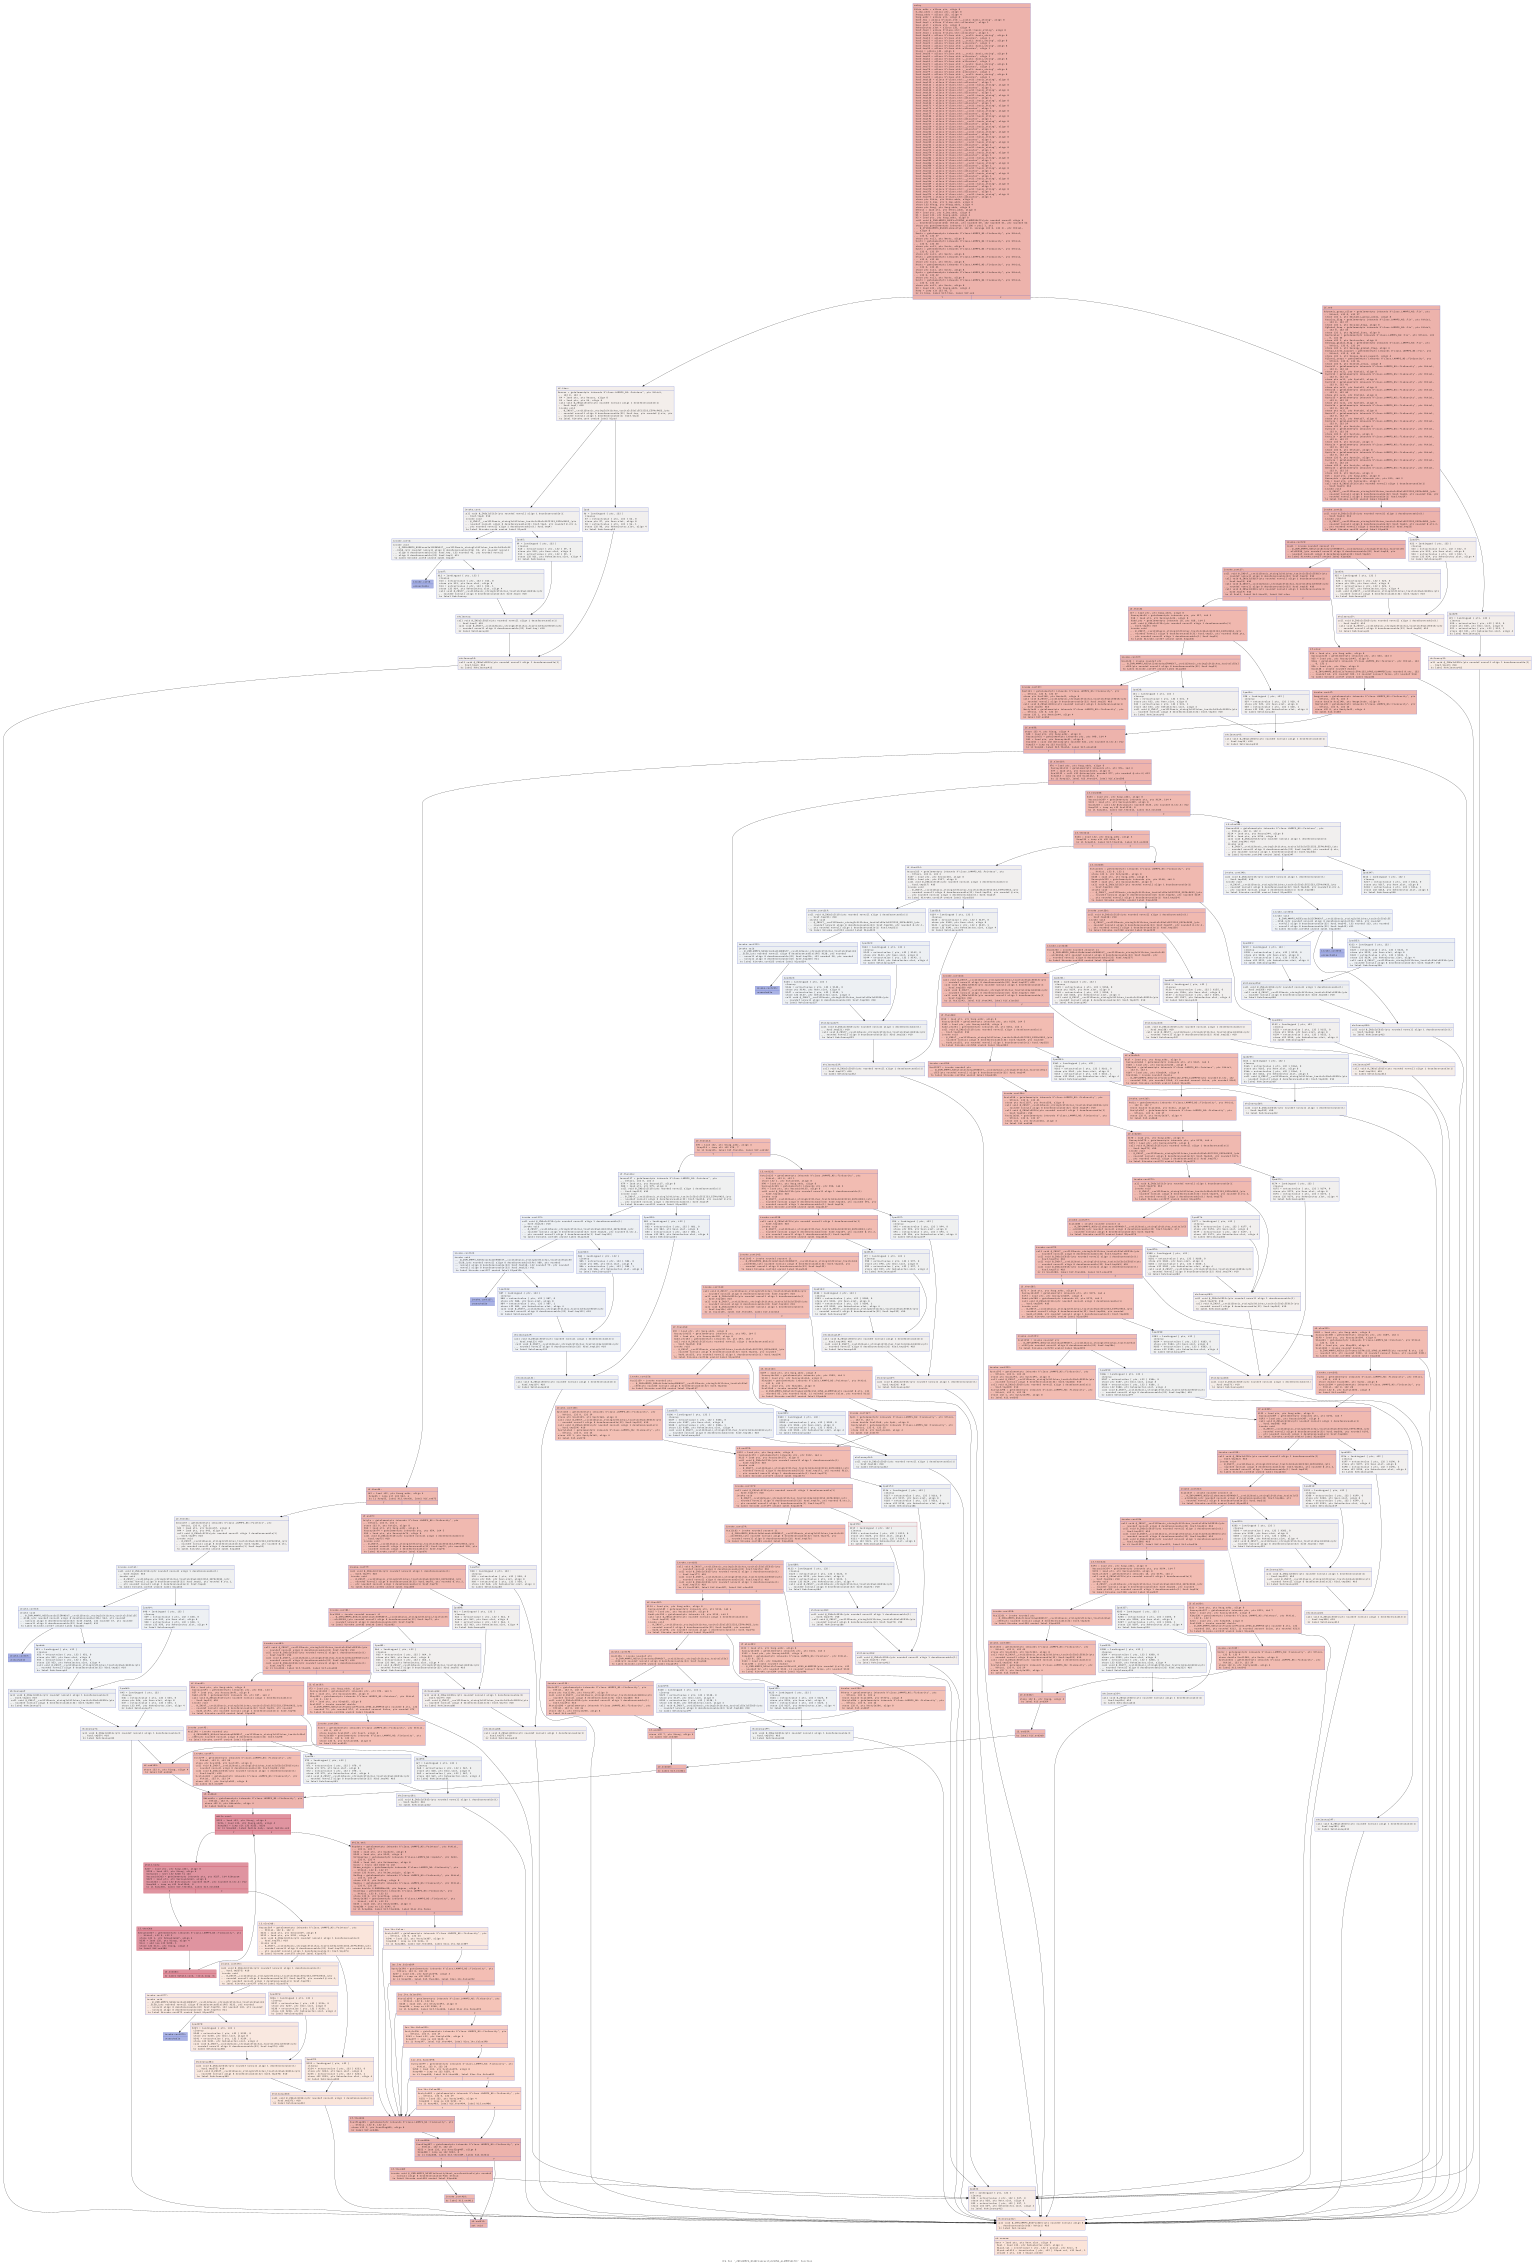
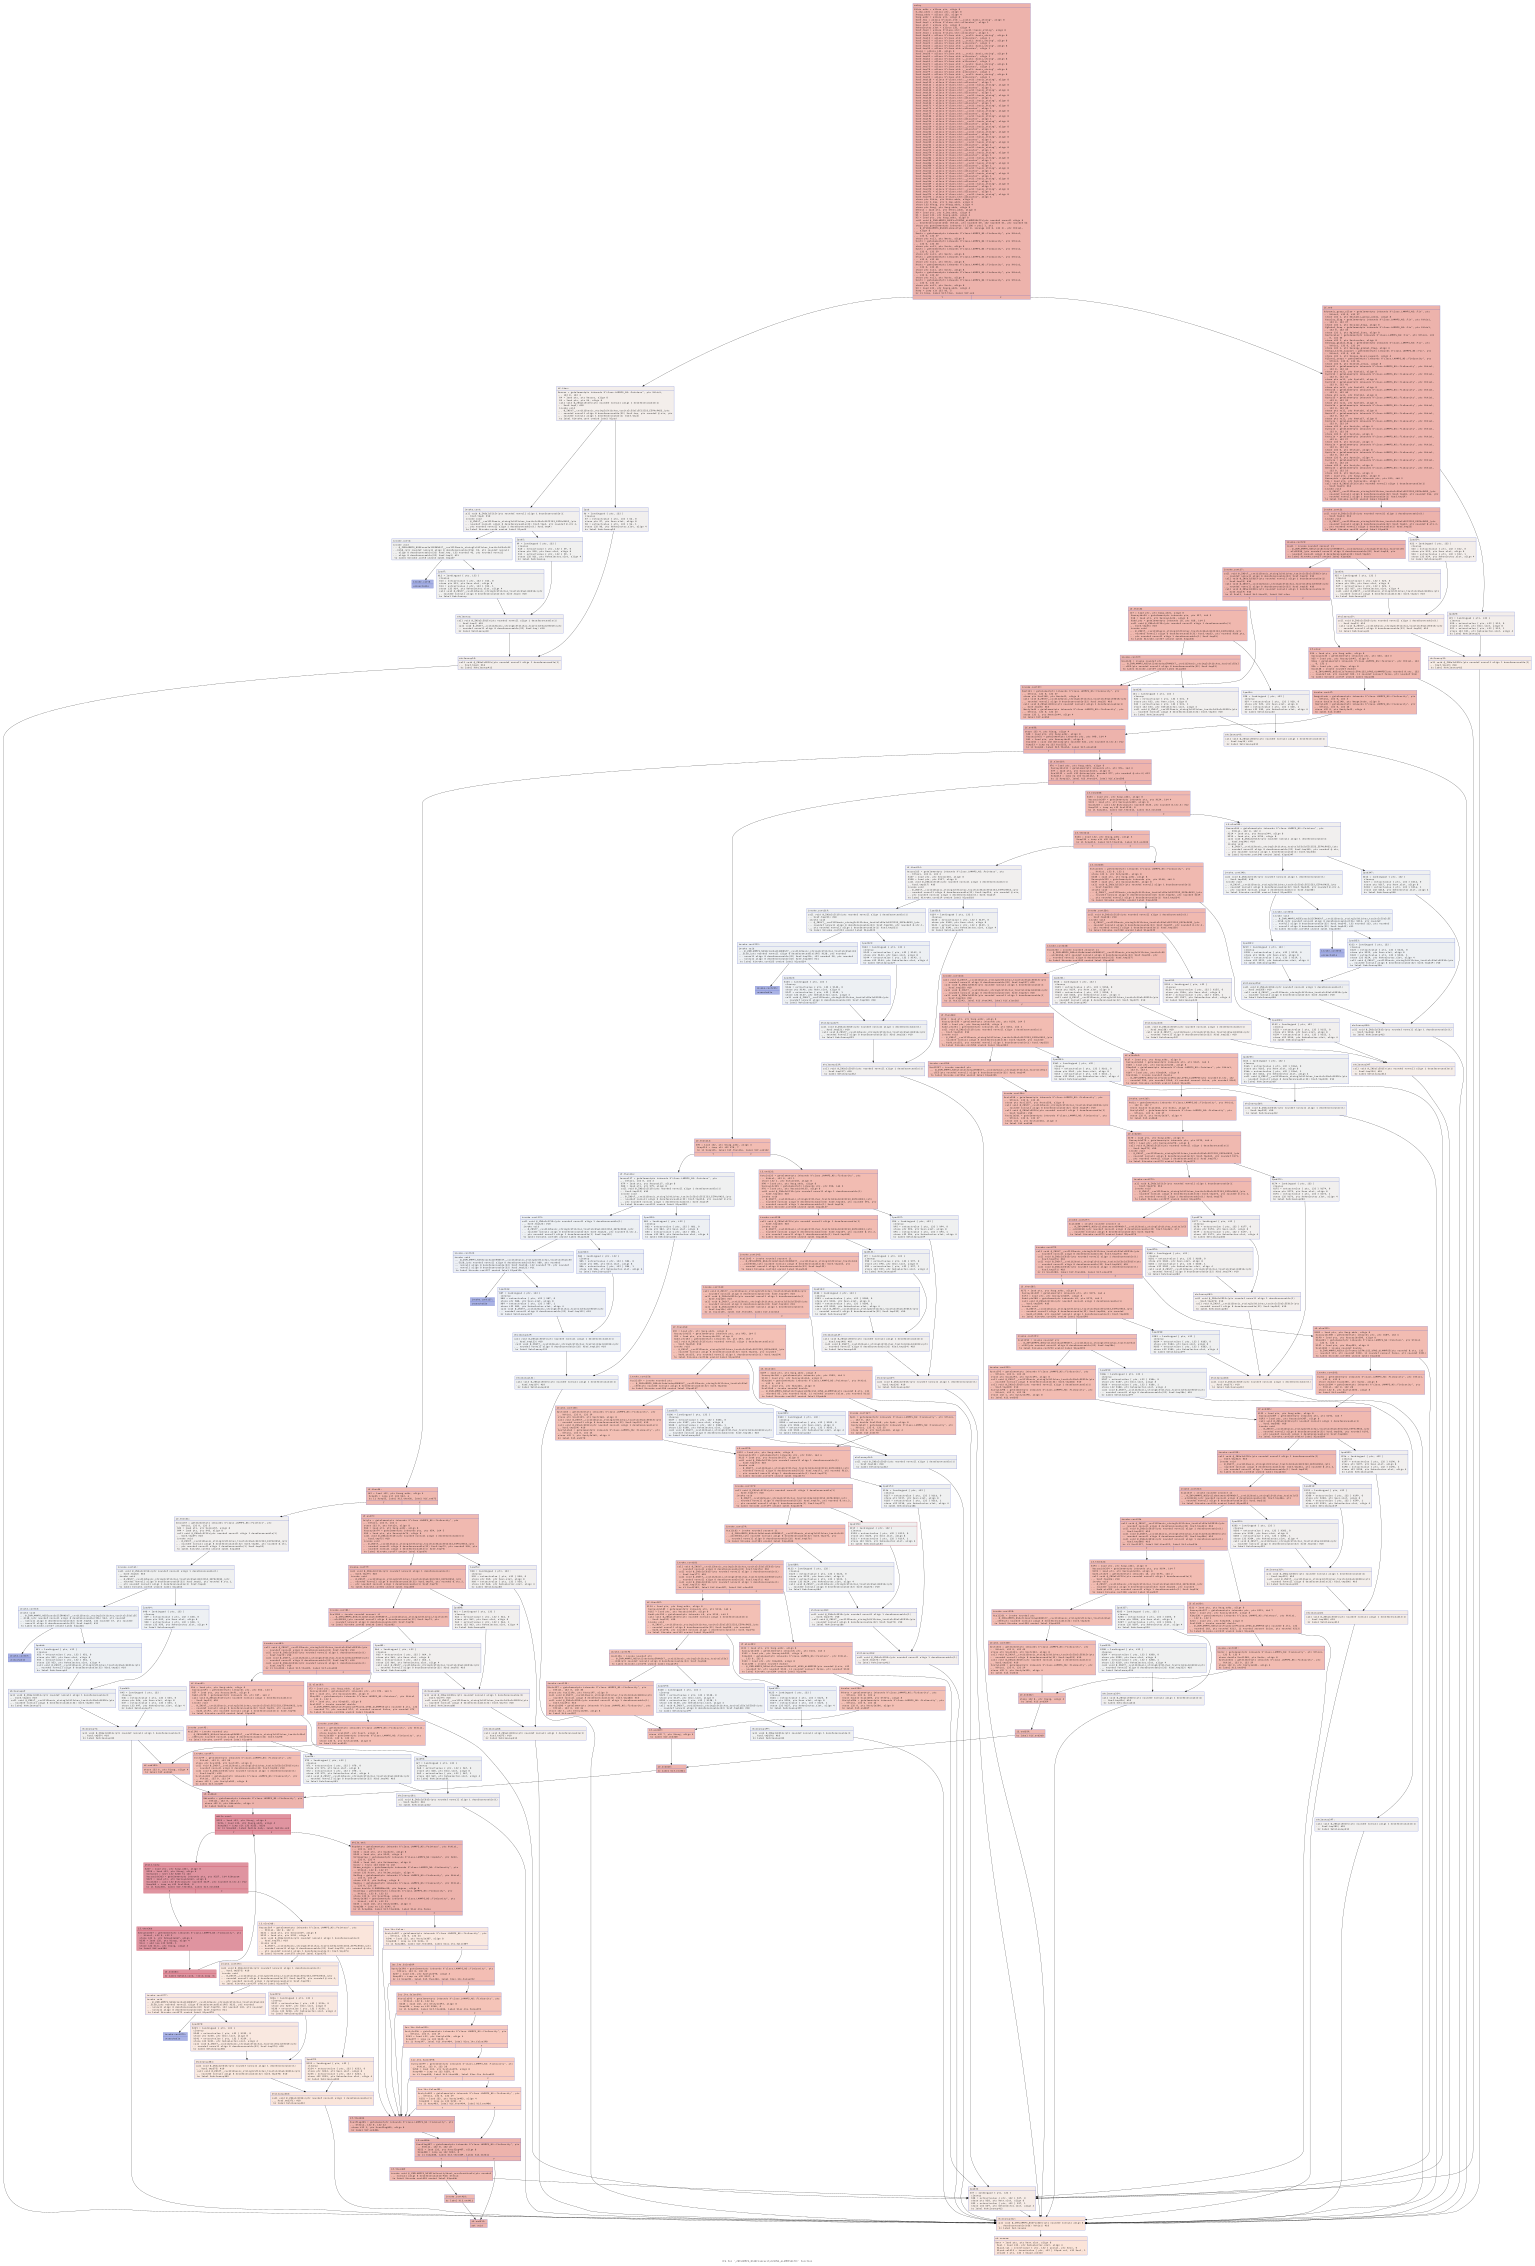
(1213, 601) -> (1228, 682)
(1306, 936) -> (1269, 916)
(1344, 972) -> (1459, 958)
(1268, 1243) -> (1208, 1208)
